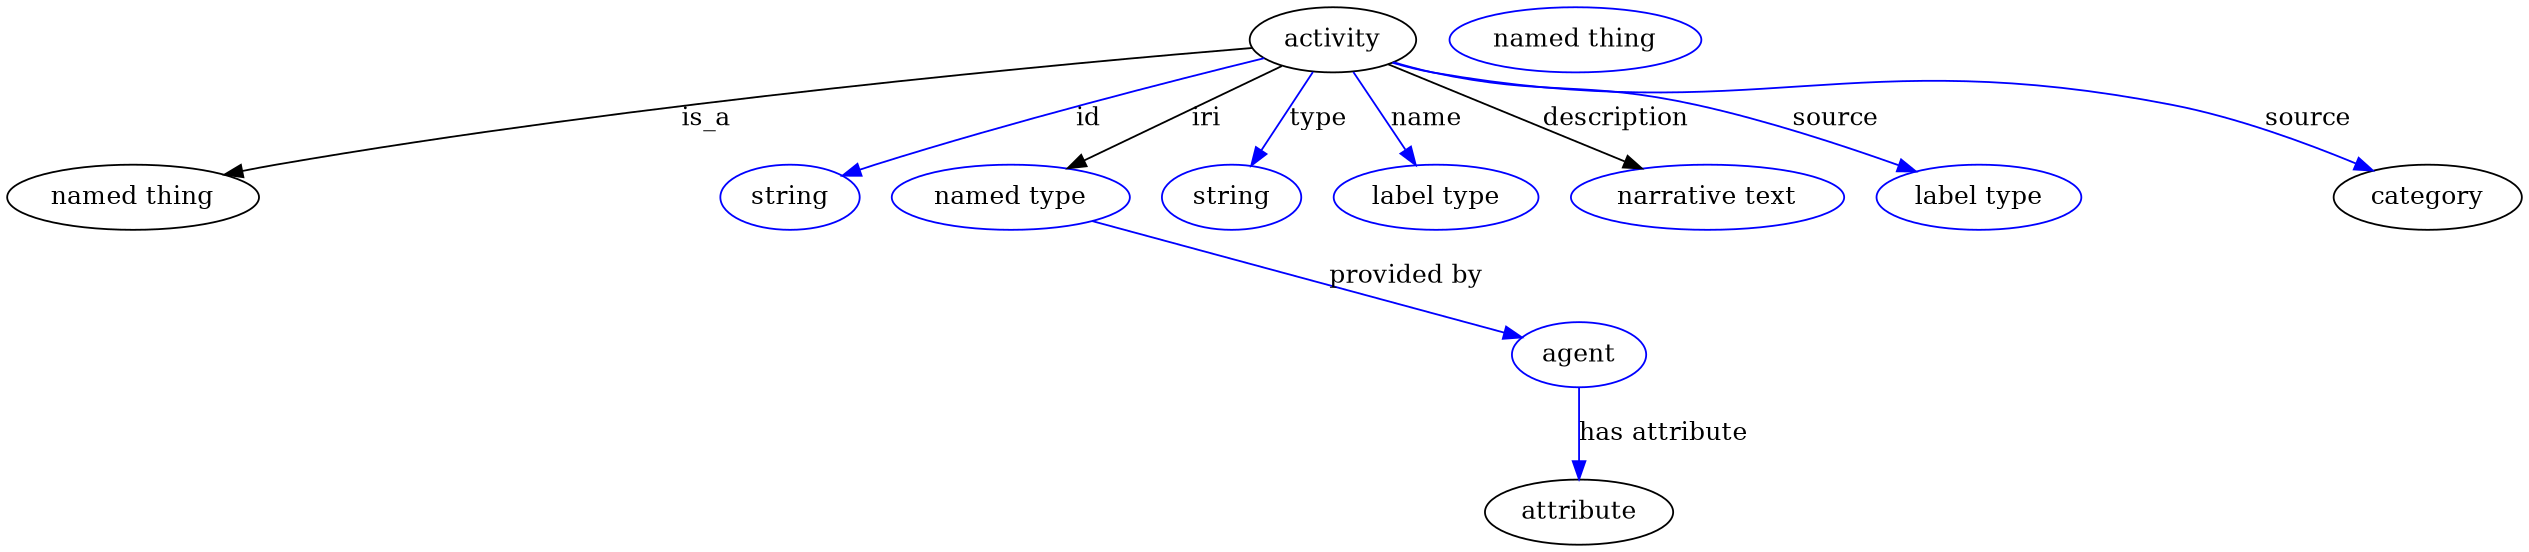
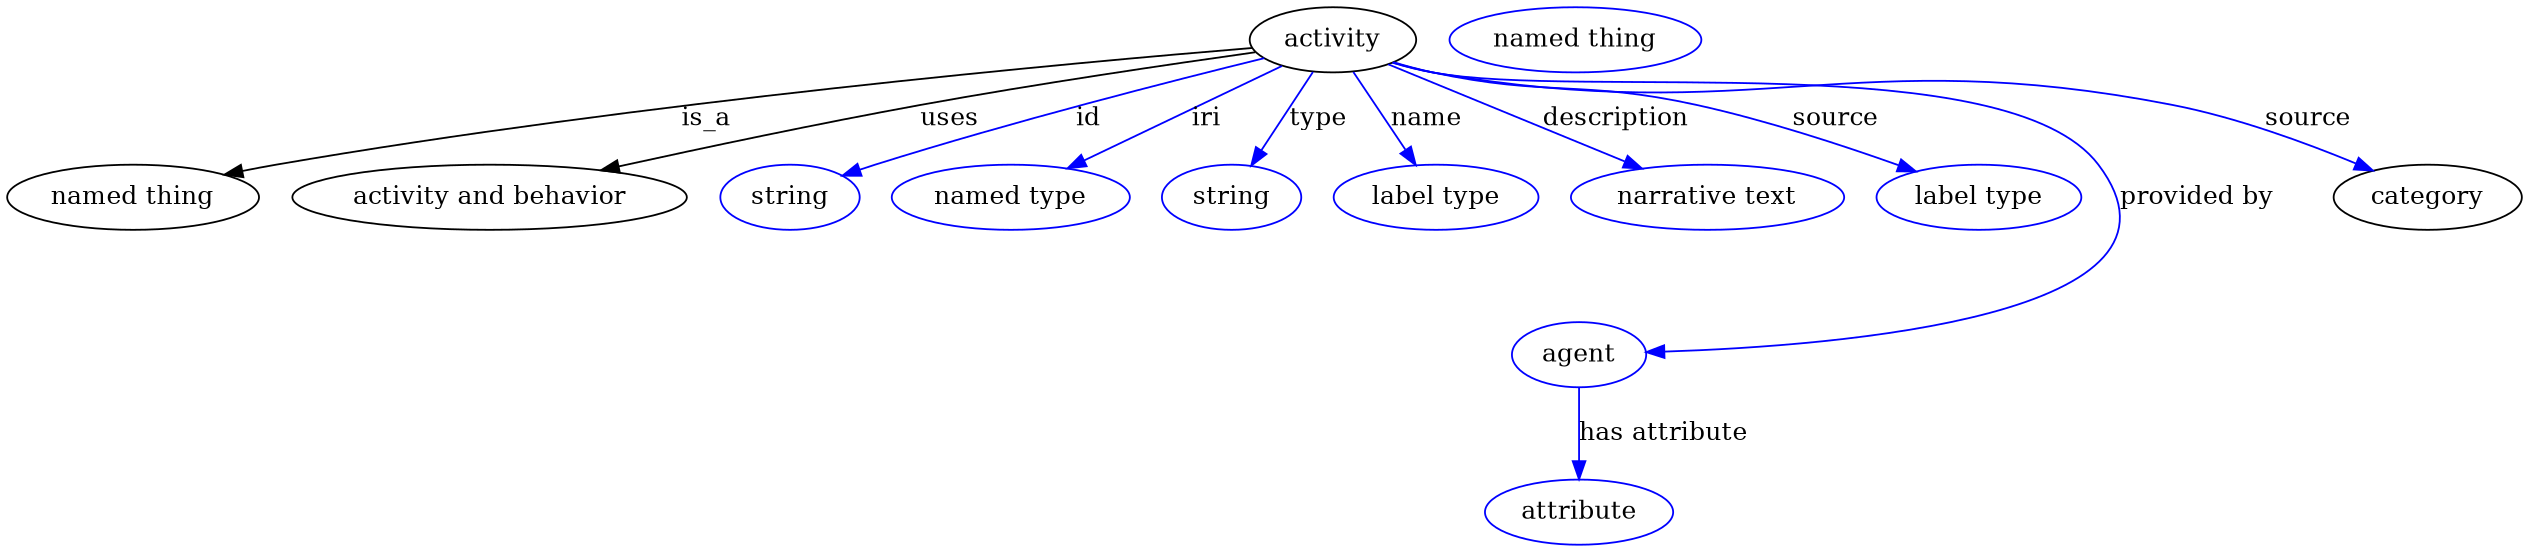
(1183, 113) -> (1183, 113)
(1507, 113) -> (1507, 113)
none -> (490, 197)
(1298, 277) -> (2028, 120)
(1579, 512) -> (1579, 512)
